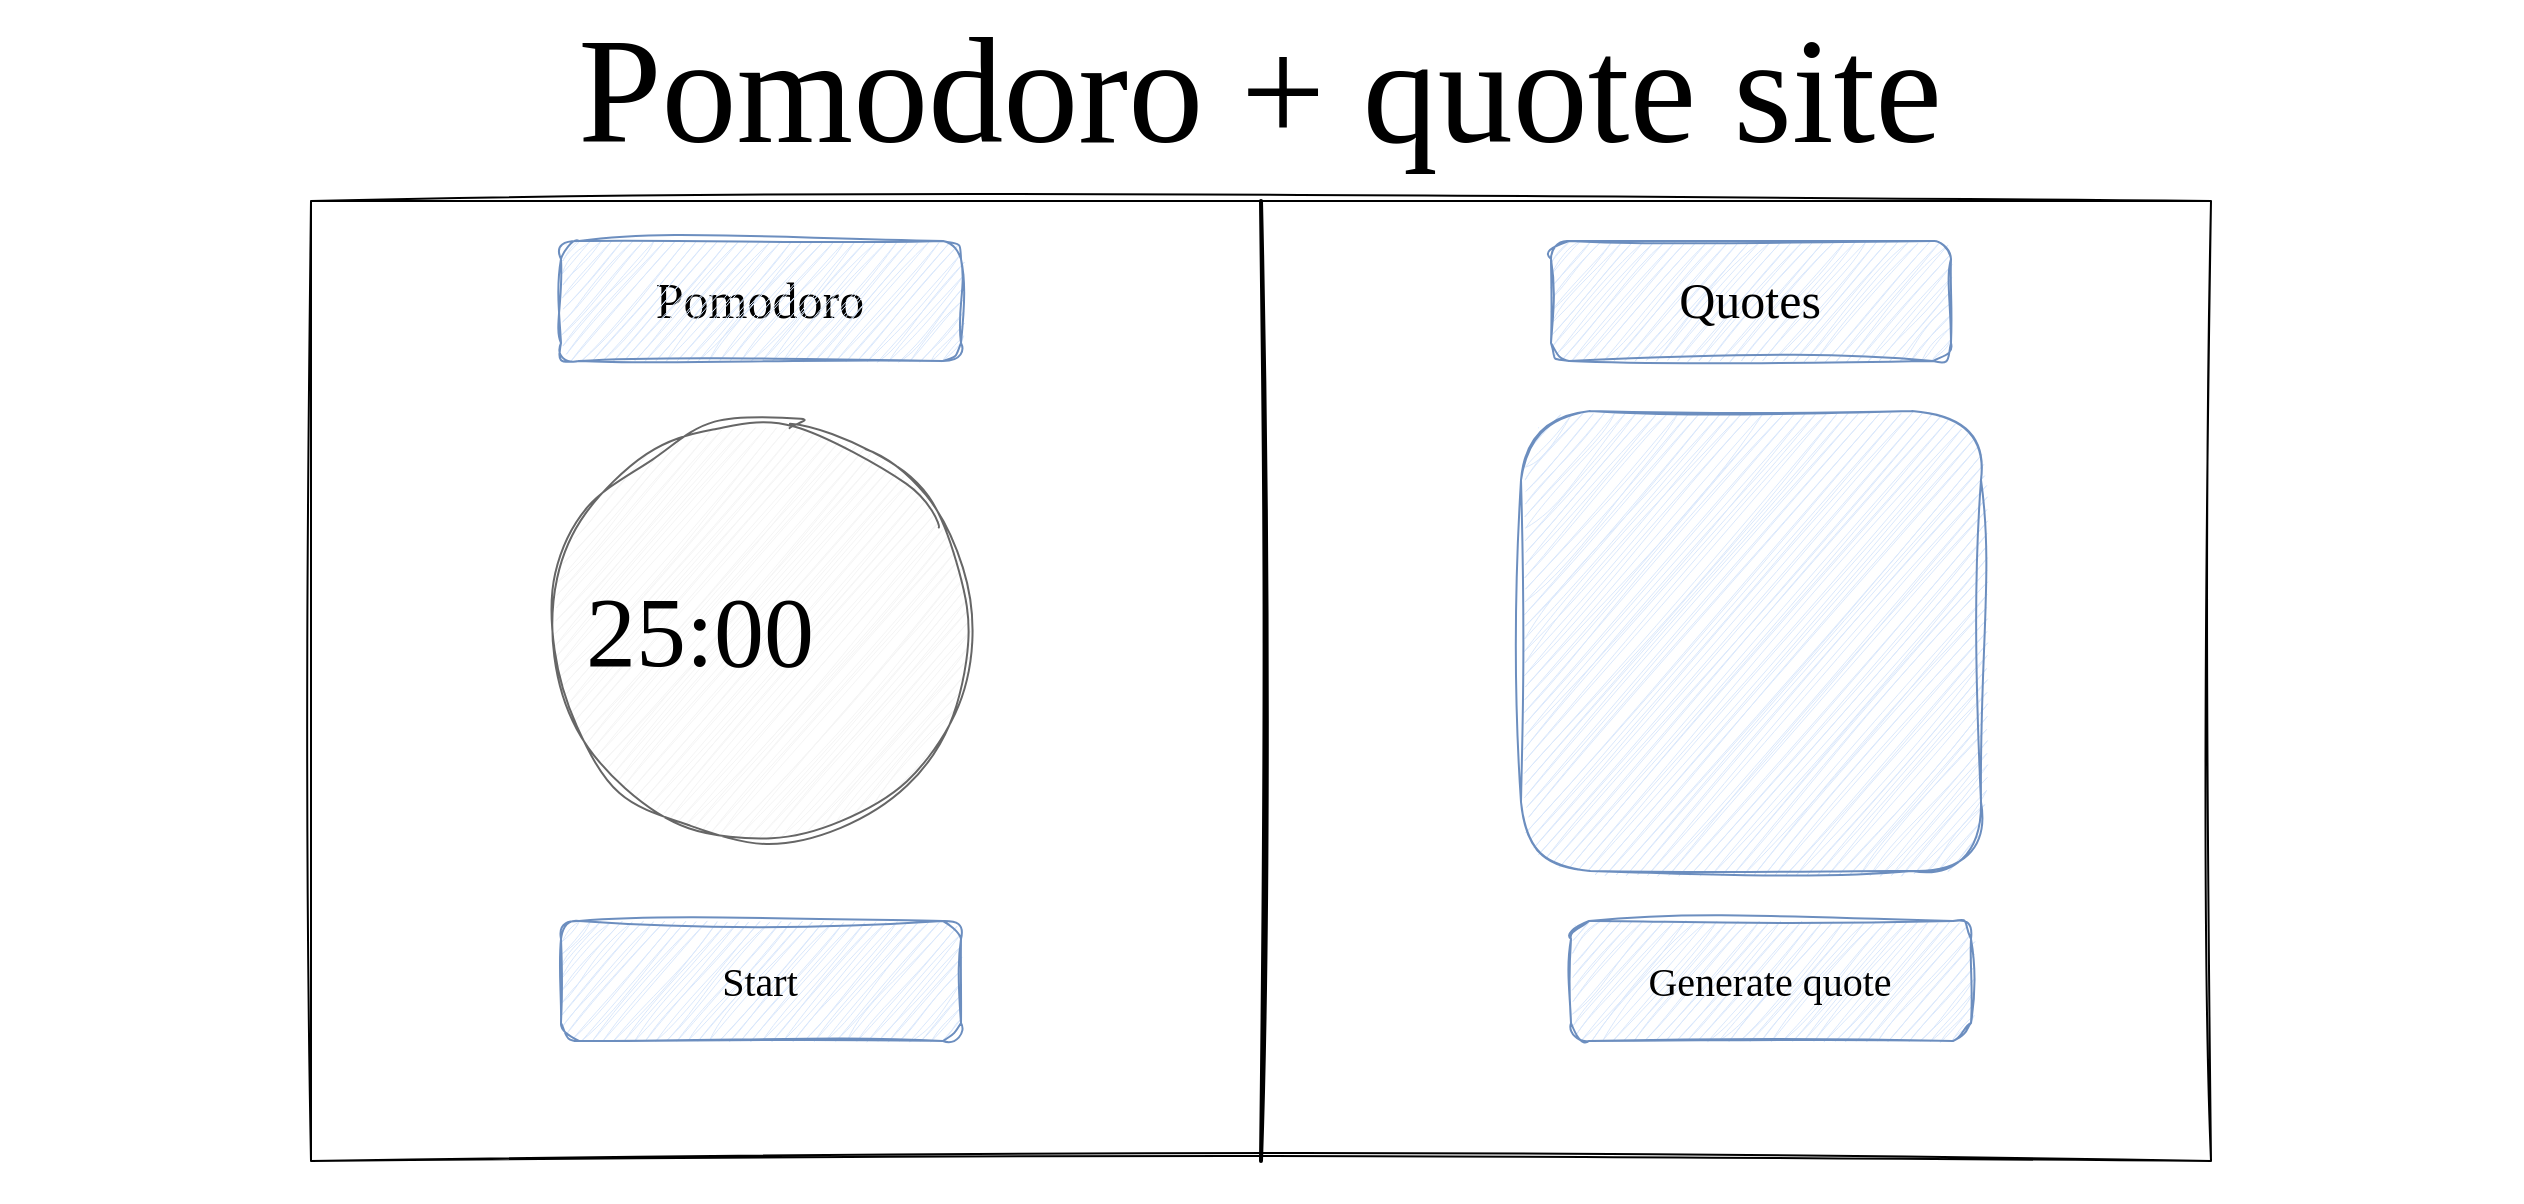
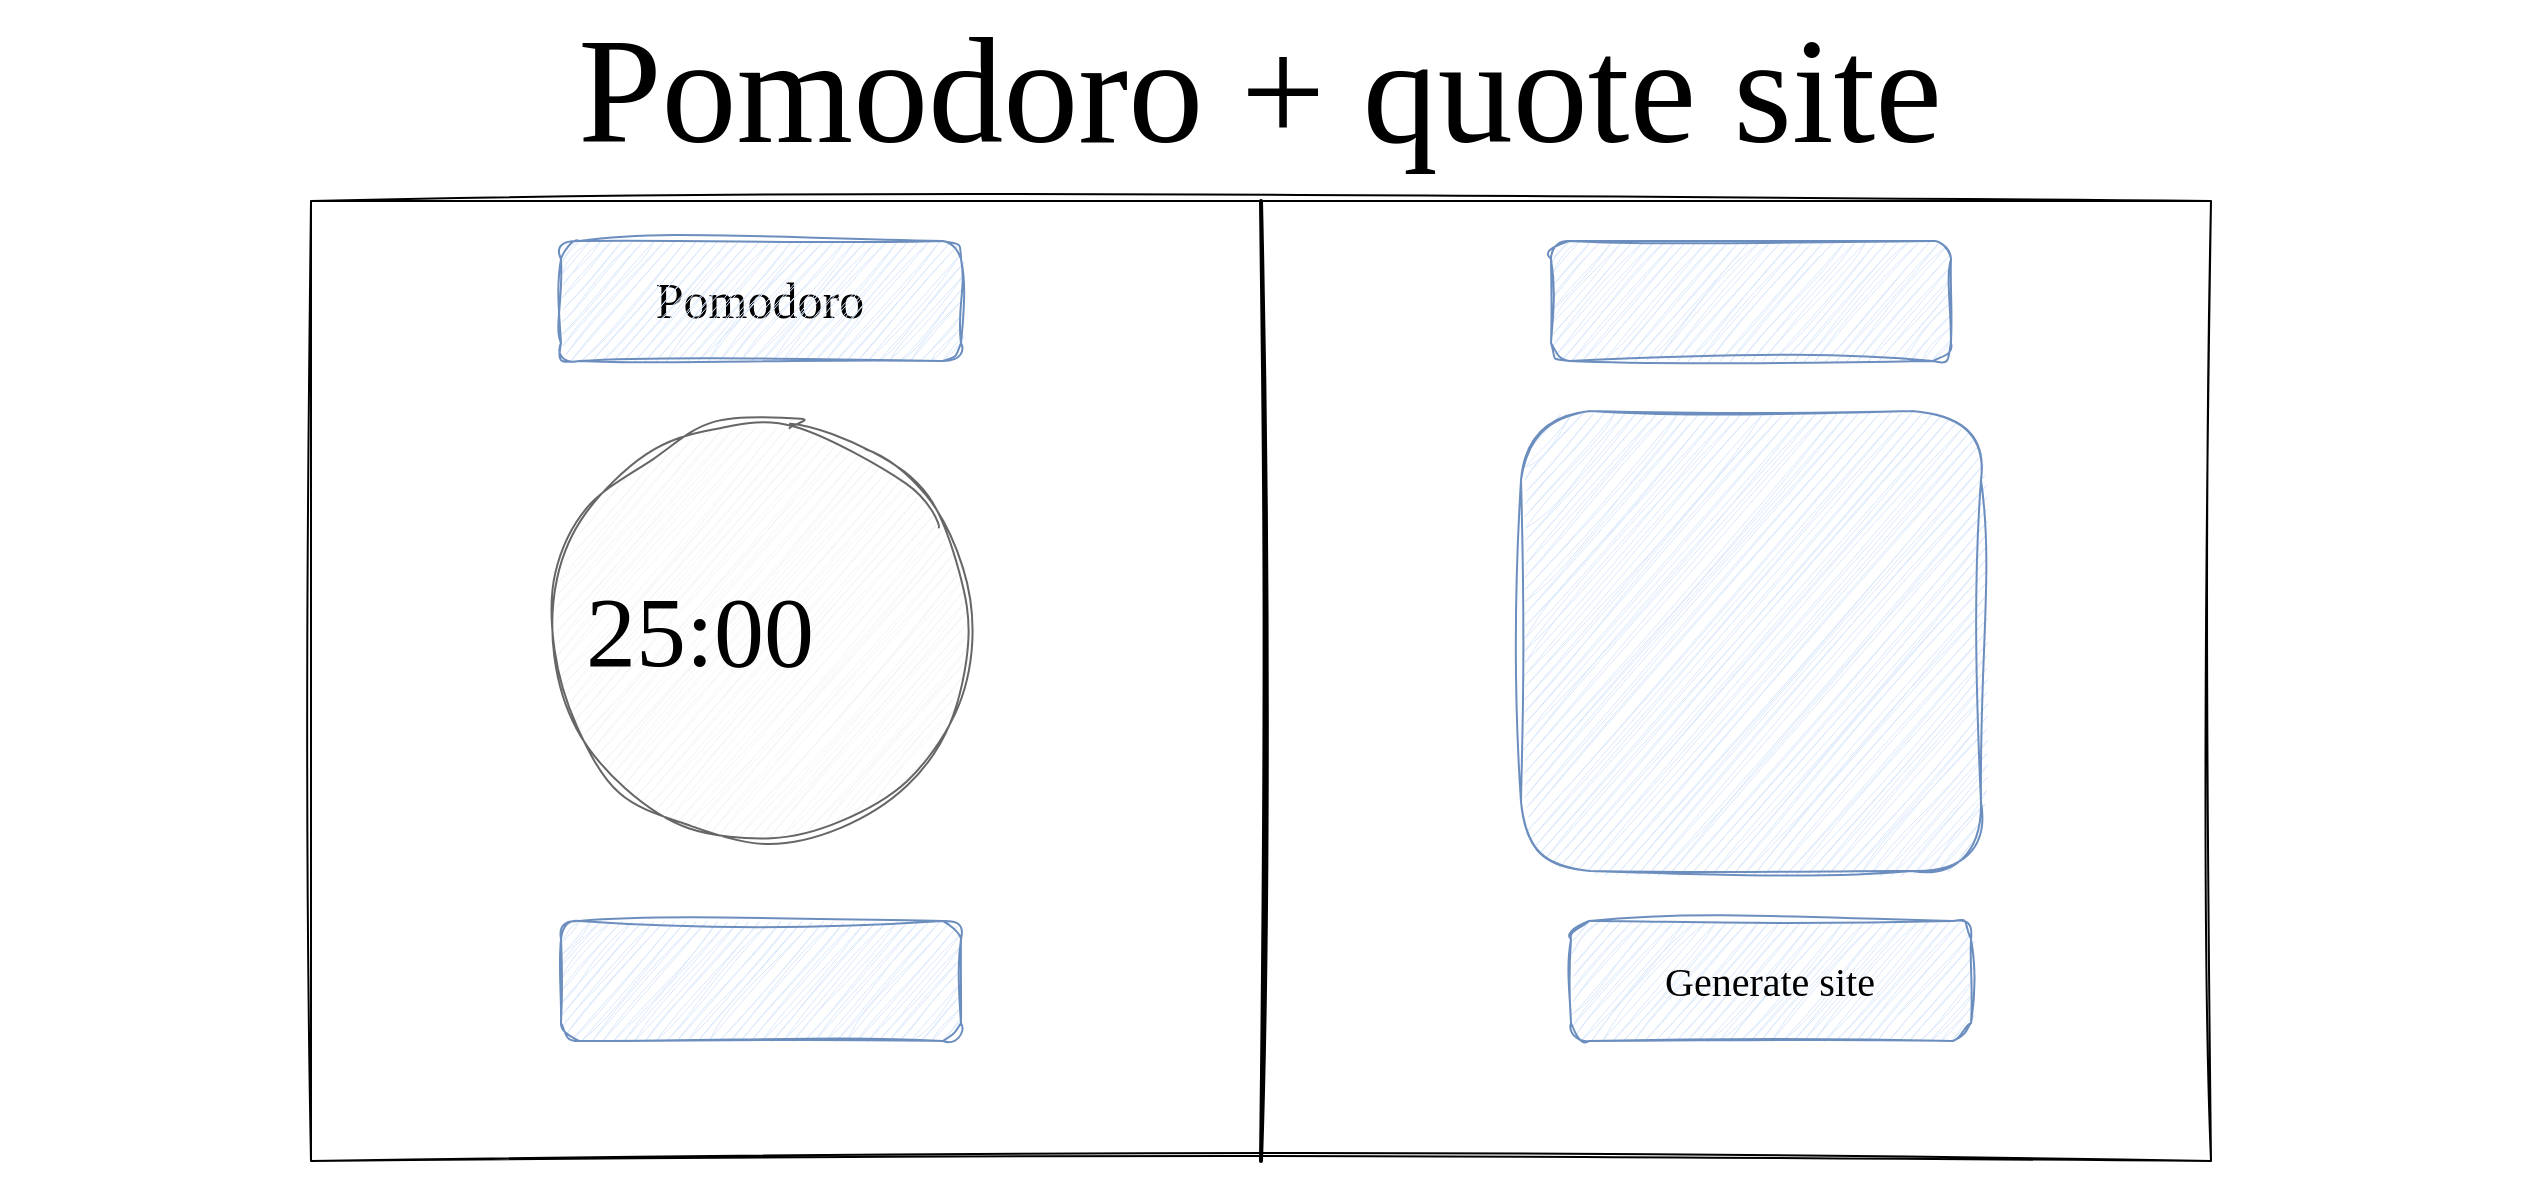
(1751, 301) -> none
(761, 981) -> none
(1771, 981) -> (1771, 981)
